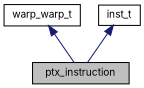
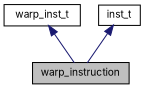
(42, 15) -> (42, 15)
(81, 73) -> (81, 73)
